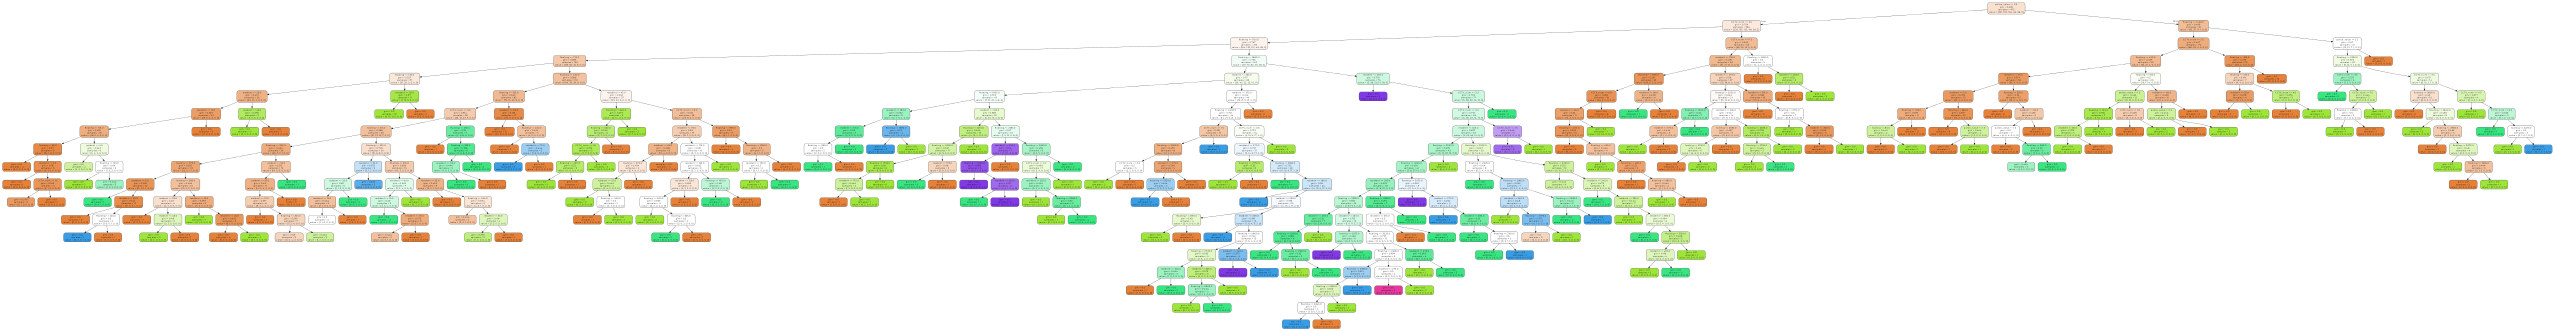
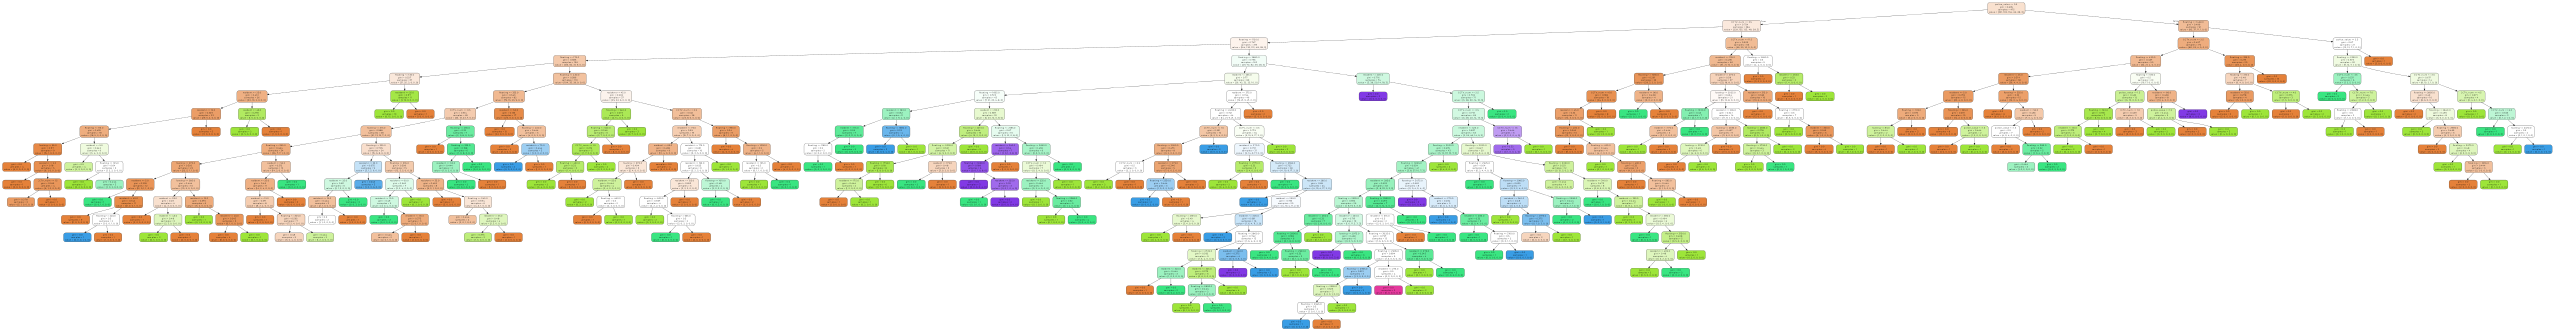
(2193, 114) -> (2193, 114)
(291, 202) -> (291, 202)
